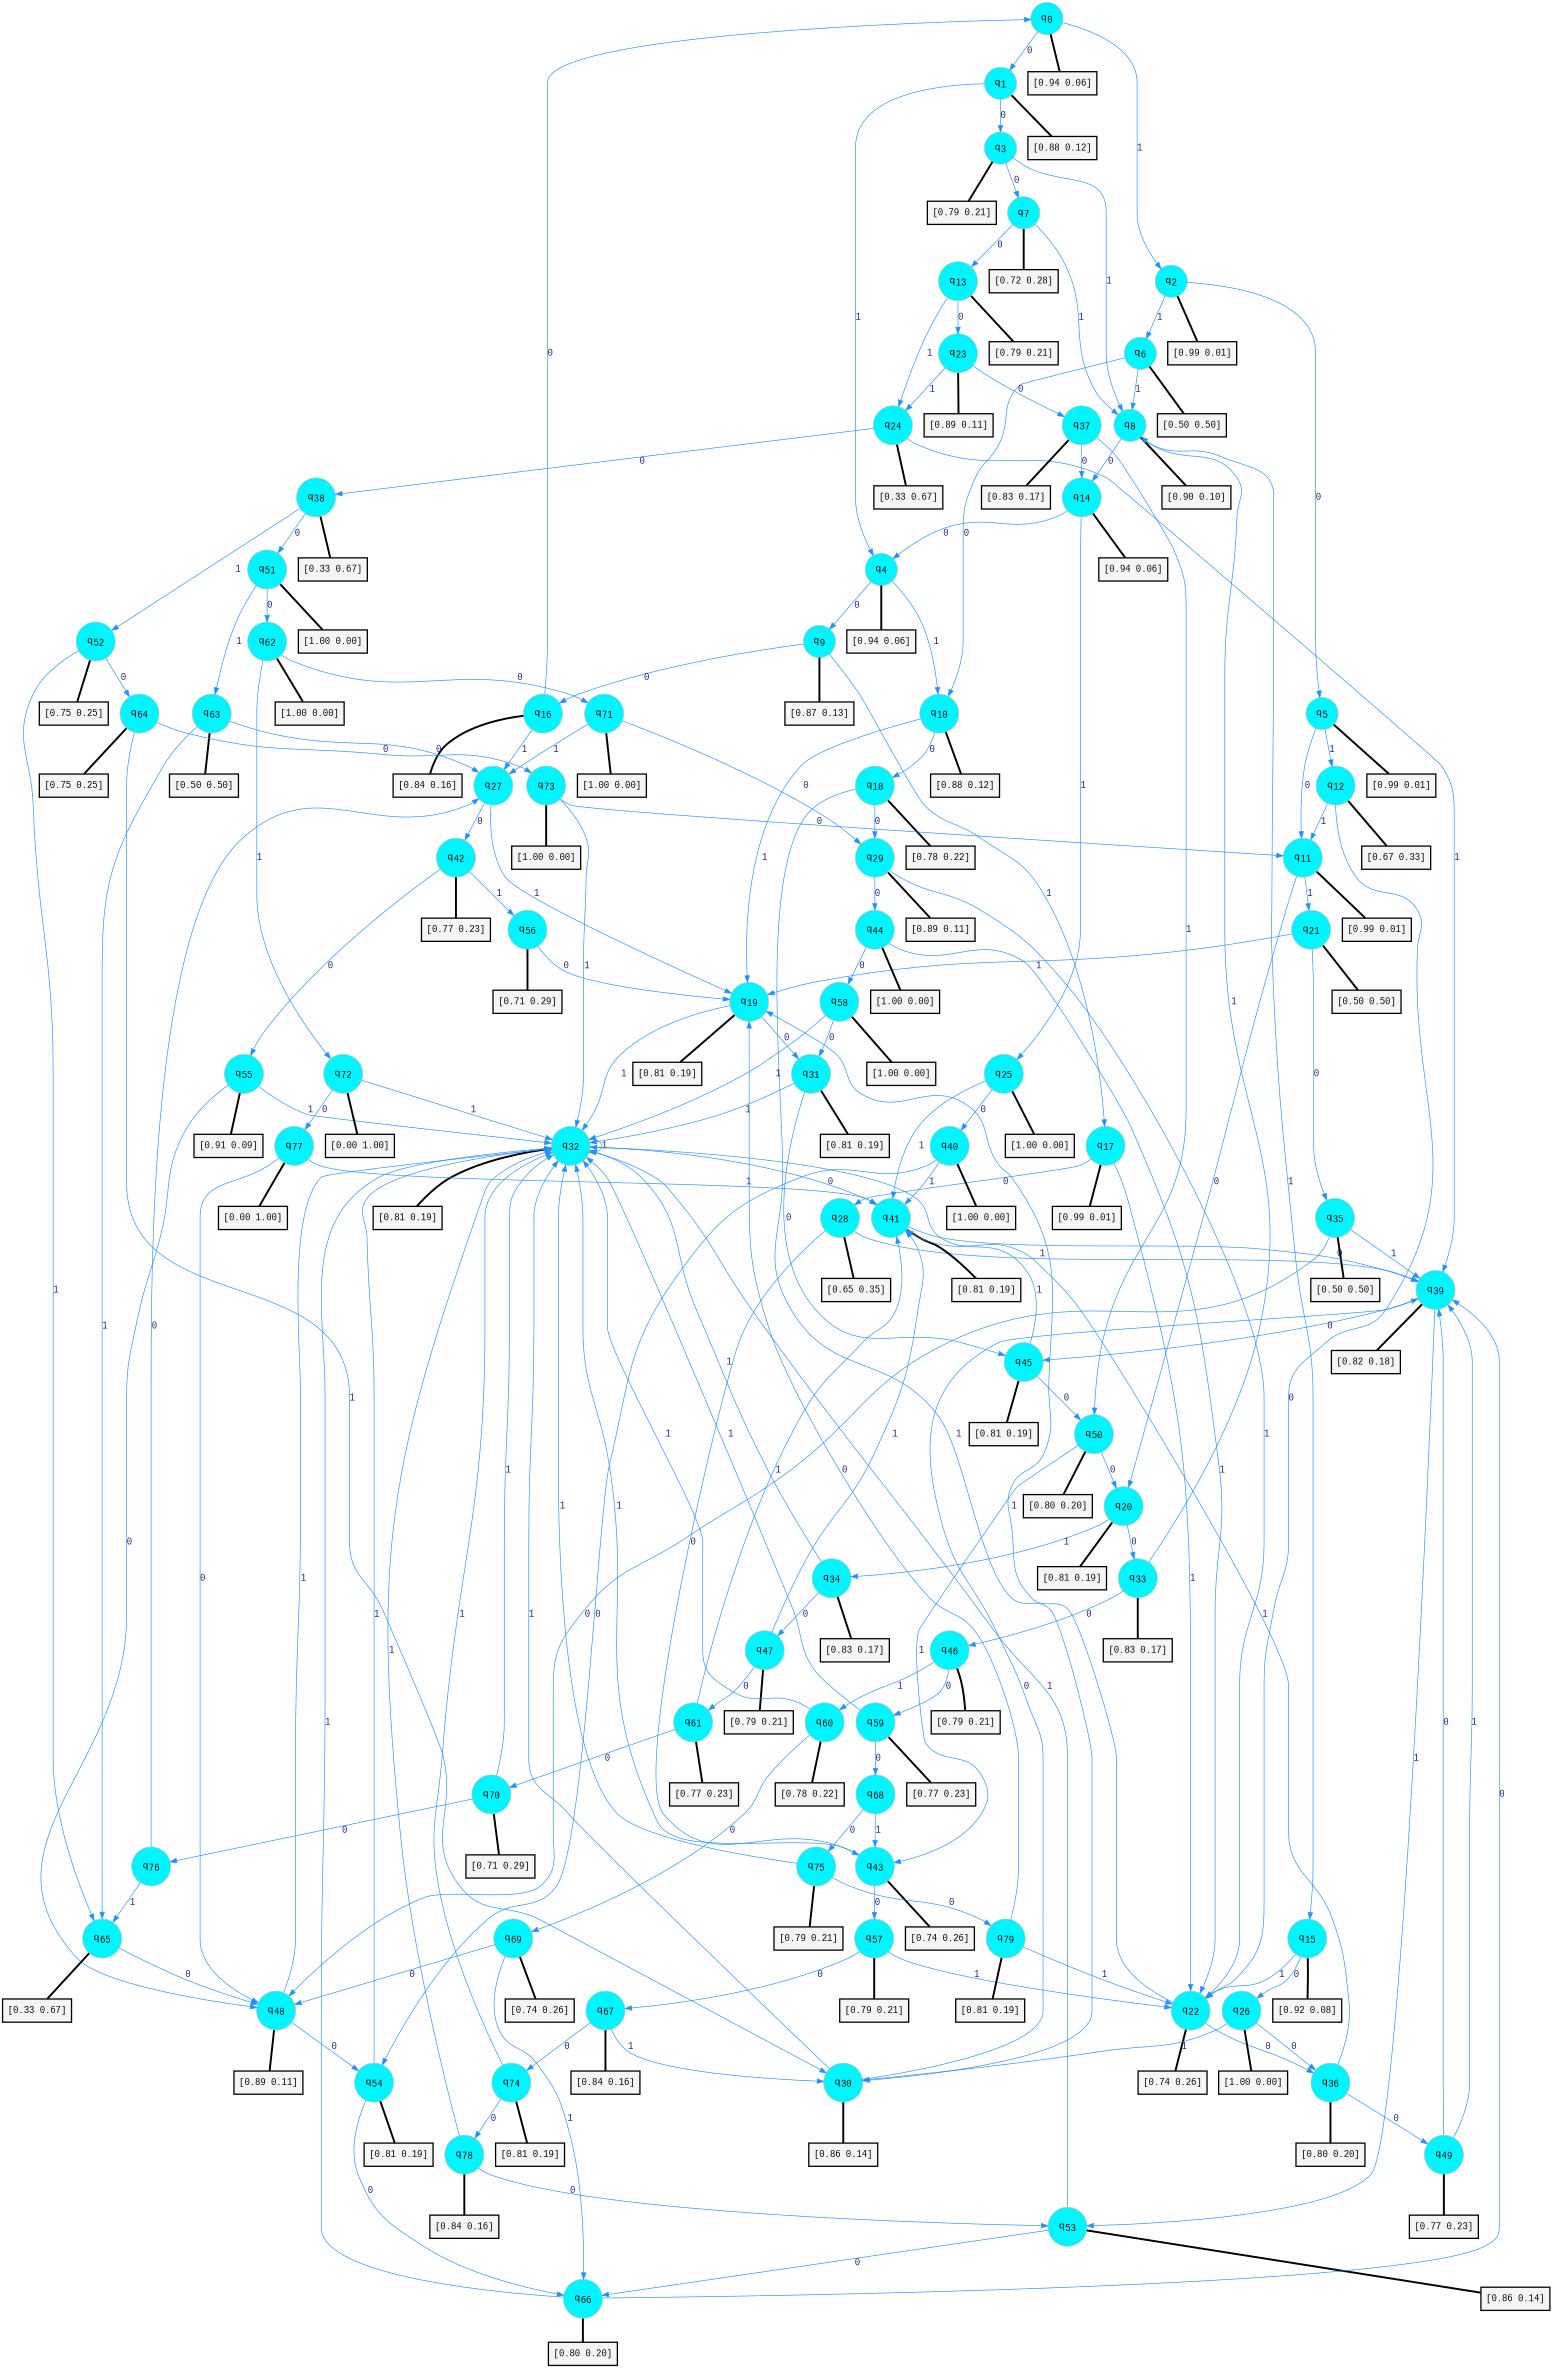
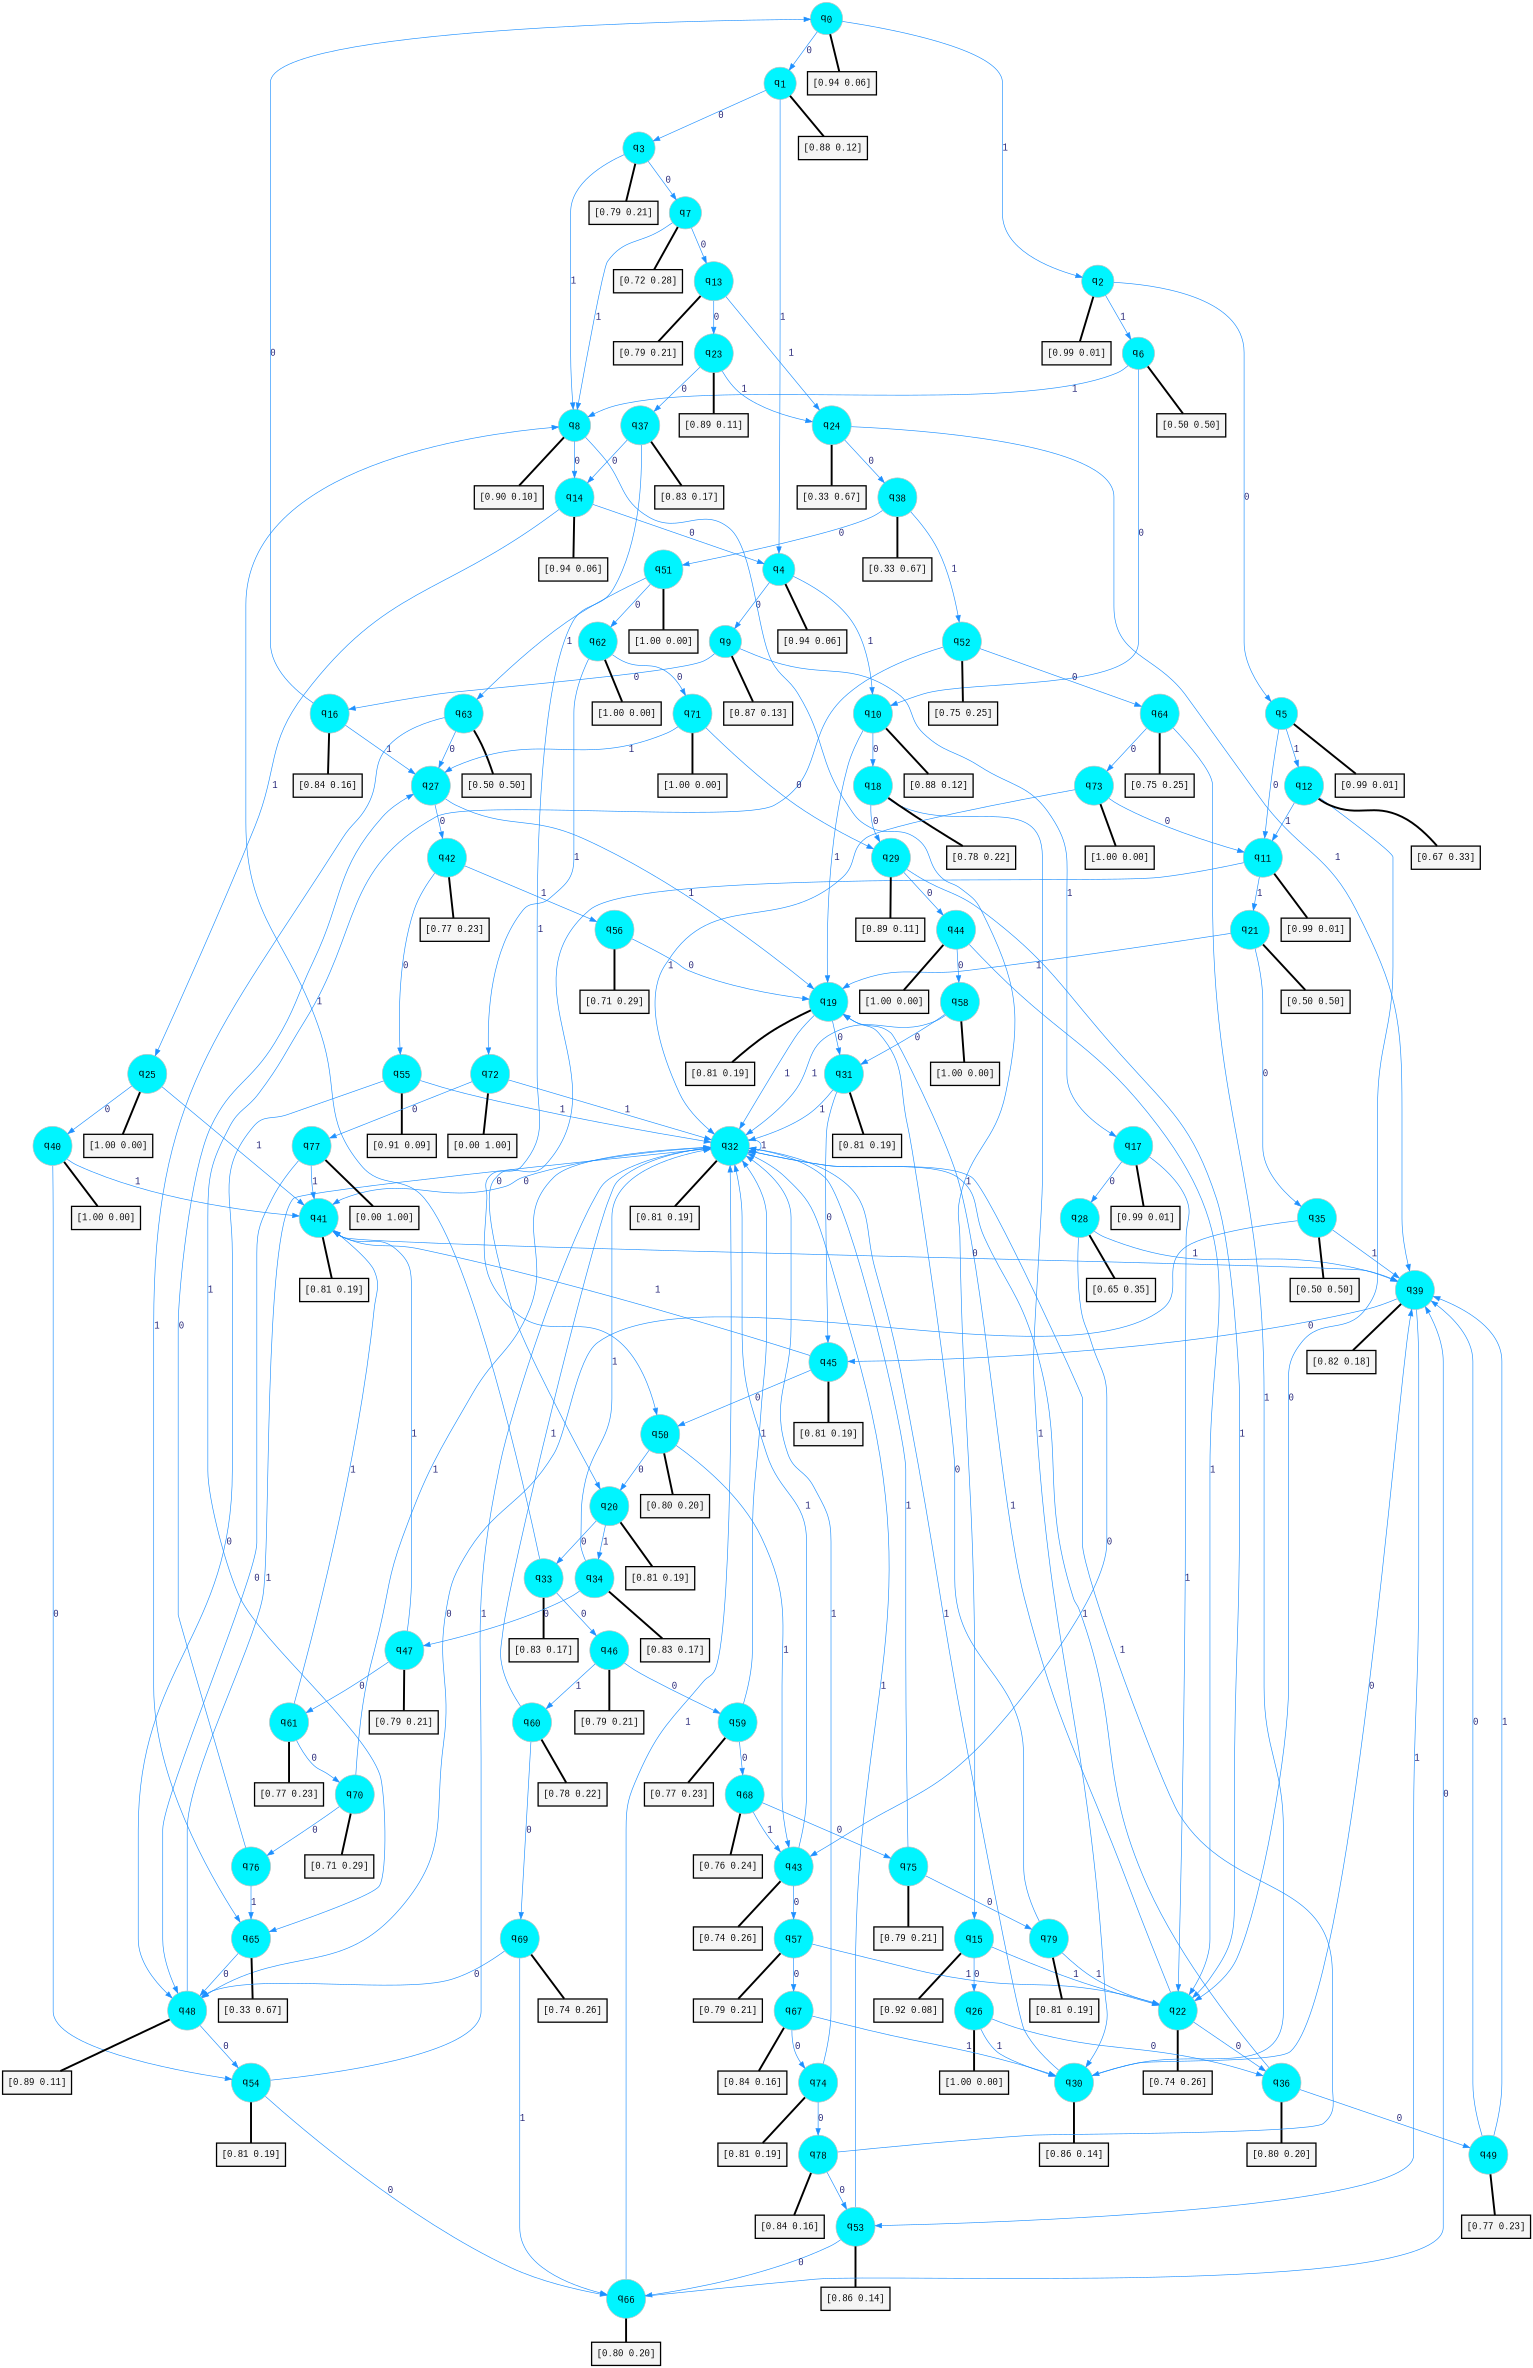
none -> (728, 1866)
